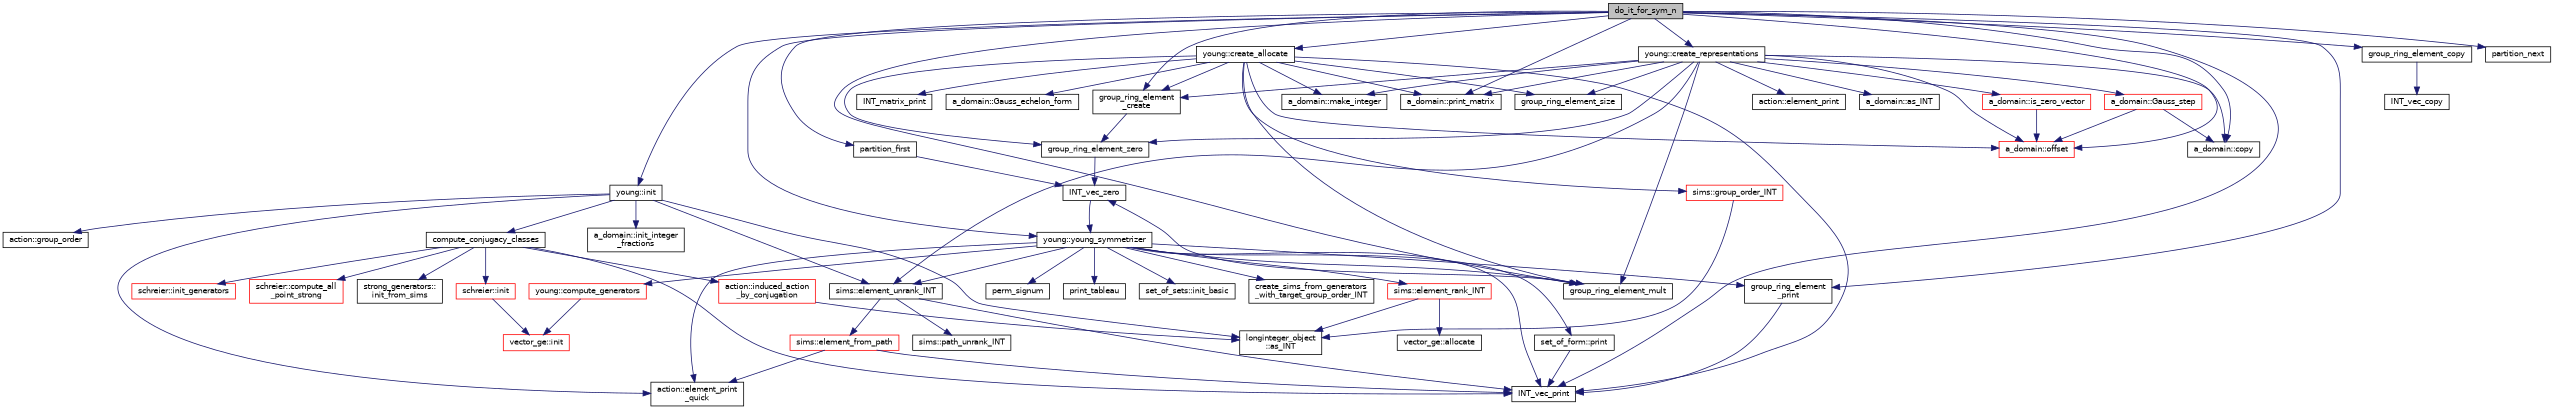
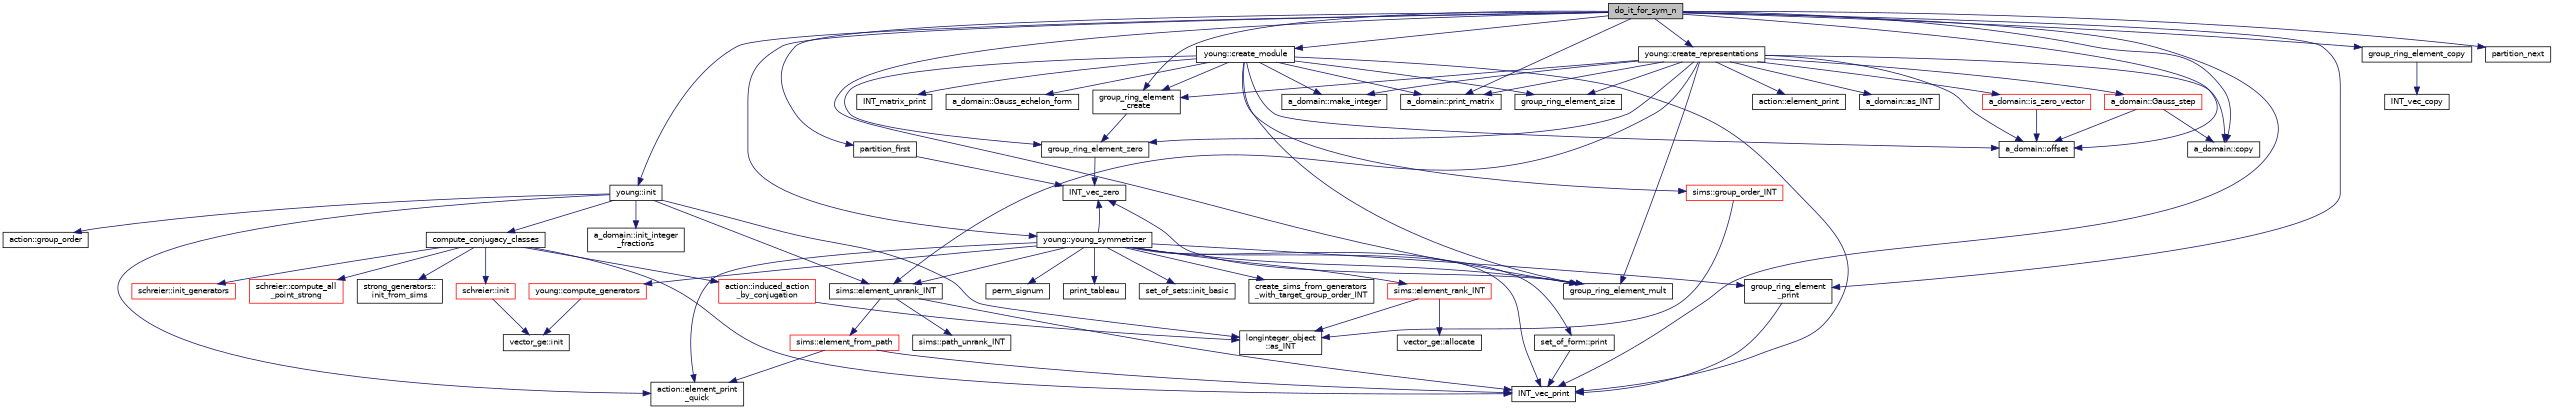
(1245, 54) -> (1245, 54)
(2037, 150) -> (2037, 150)
(1089, 212) -> (1100, 220)
(536, 343) -> (536, 343)
